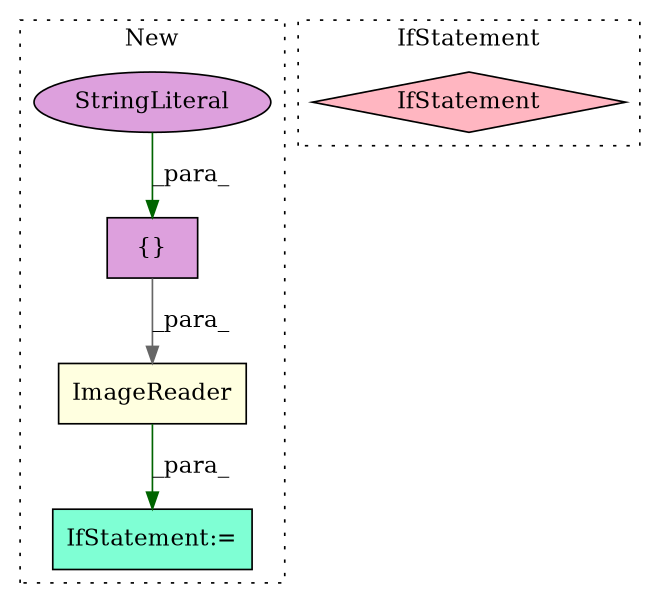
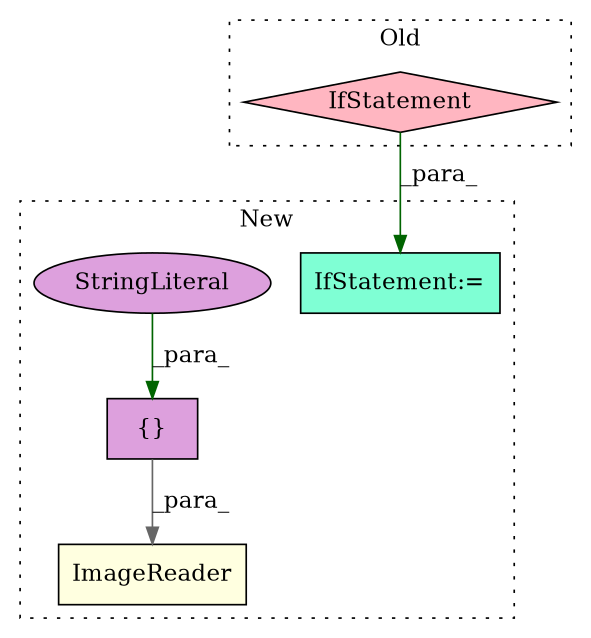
(469, 39) -> (400, 39)
(152, 458) -> (400, 184)
